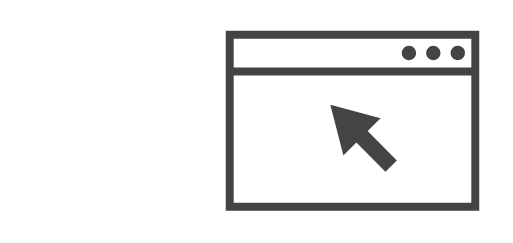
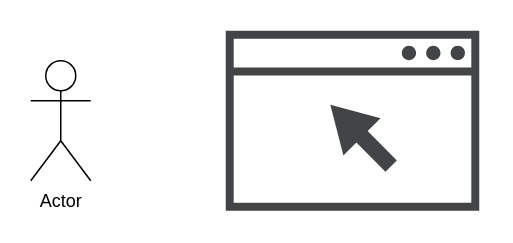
none -> (61, 121)
